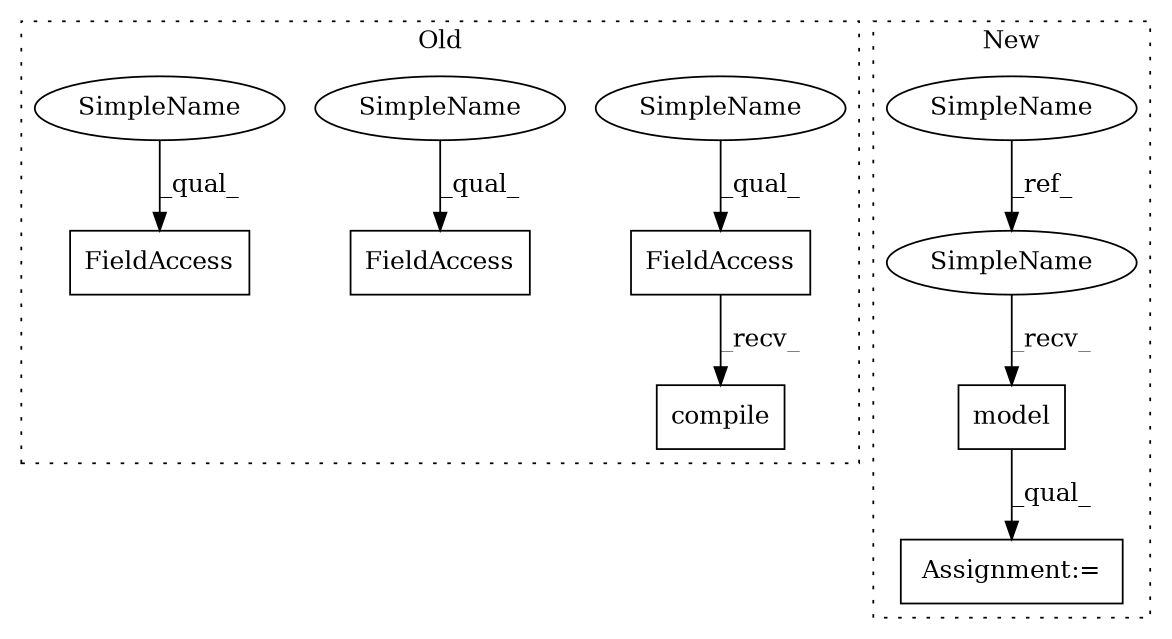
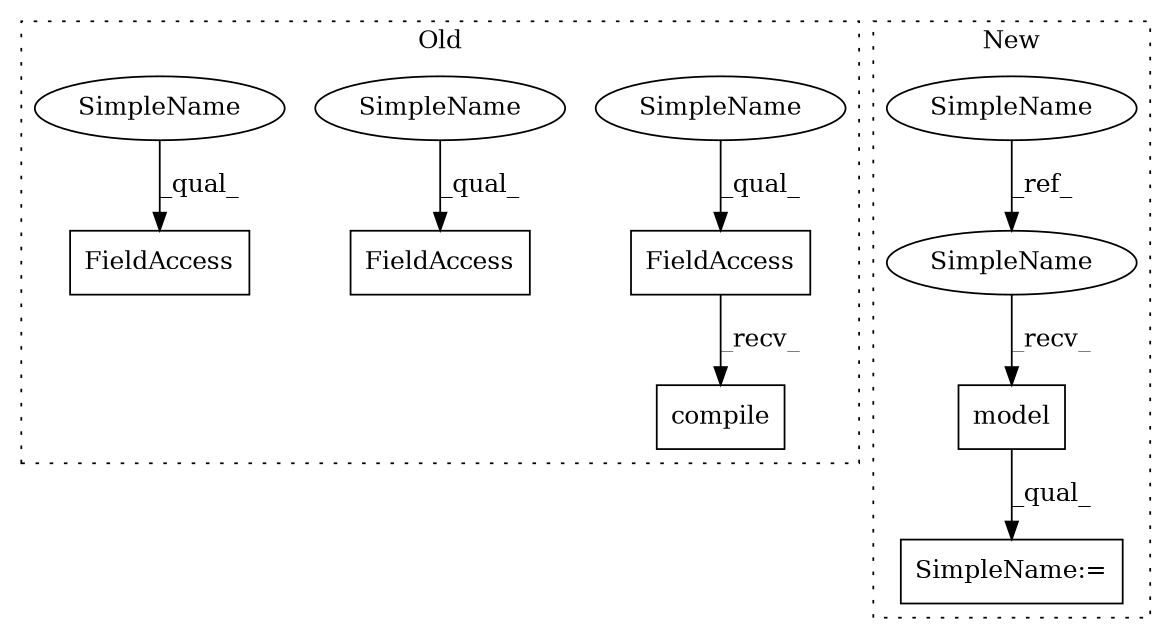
(1012, 572) -> (1012, 572)
